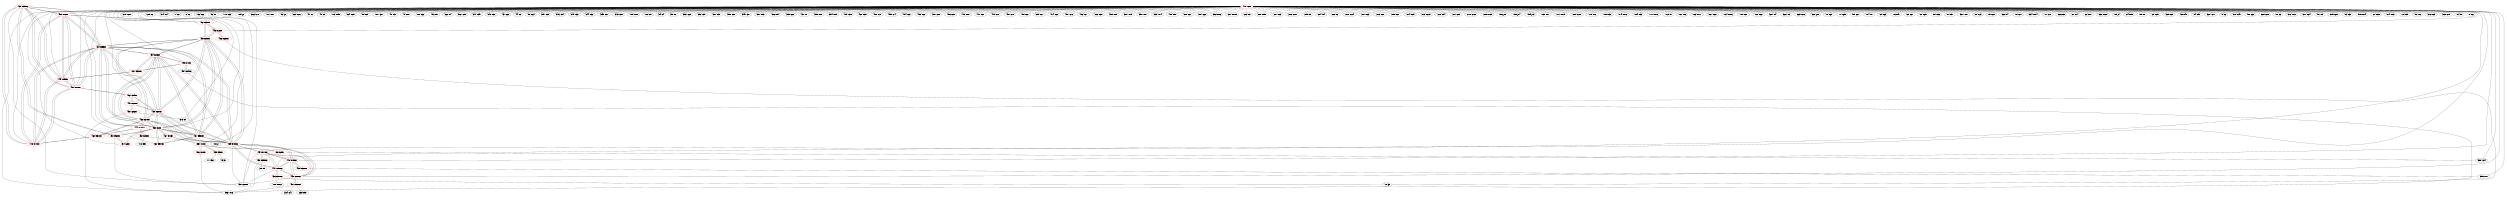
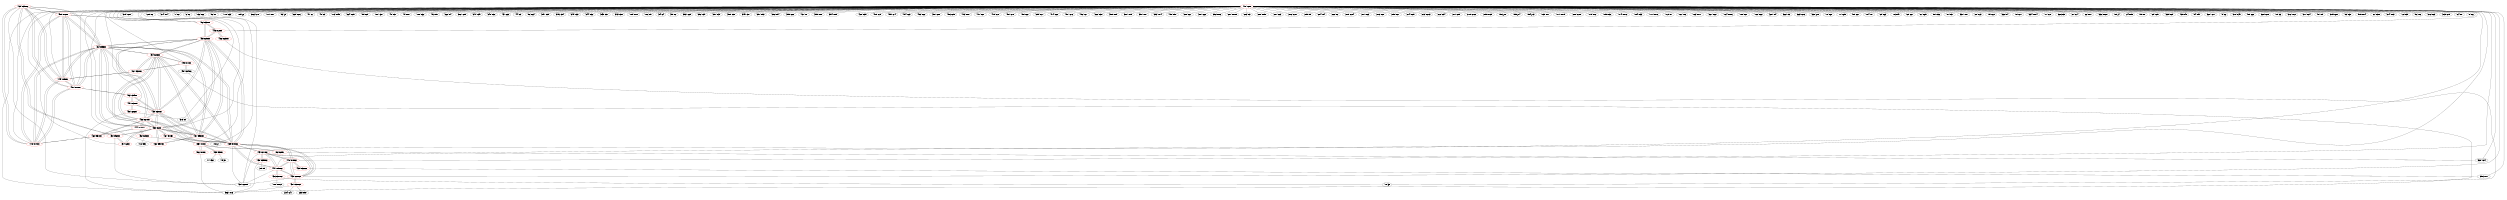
(847, 15) -> none
